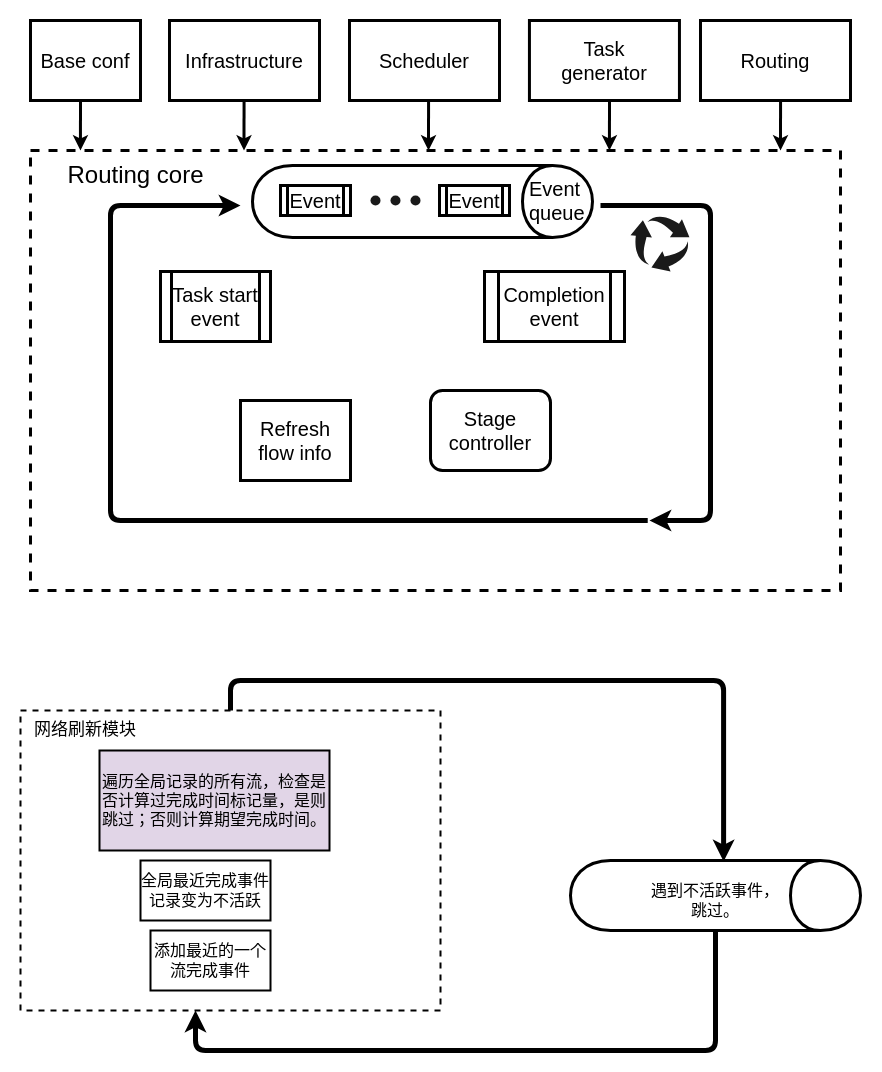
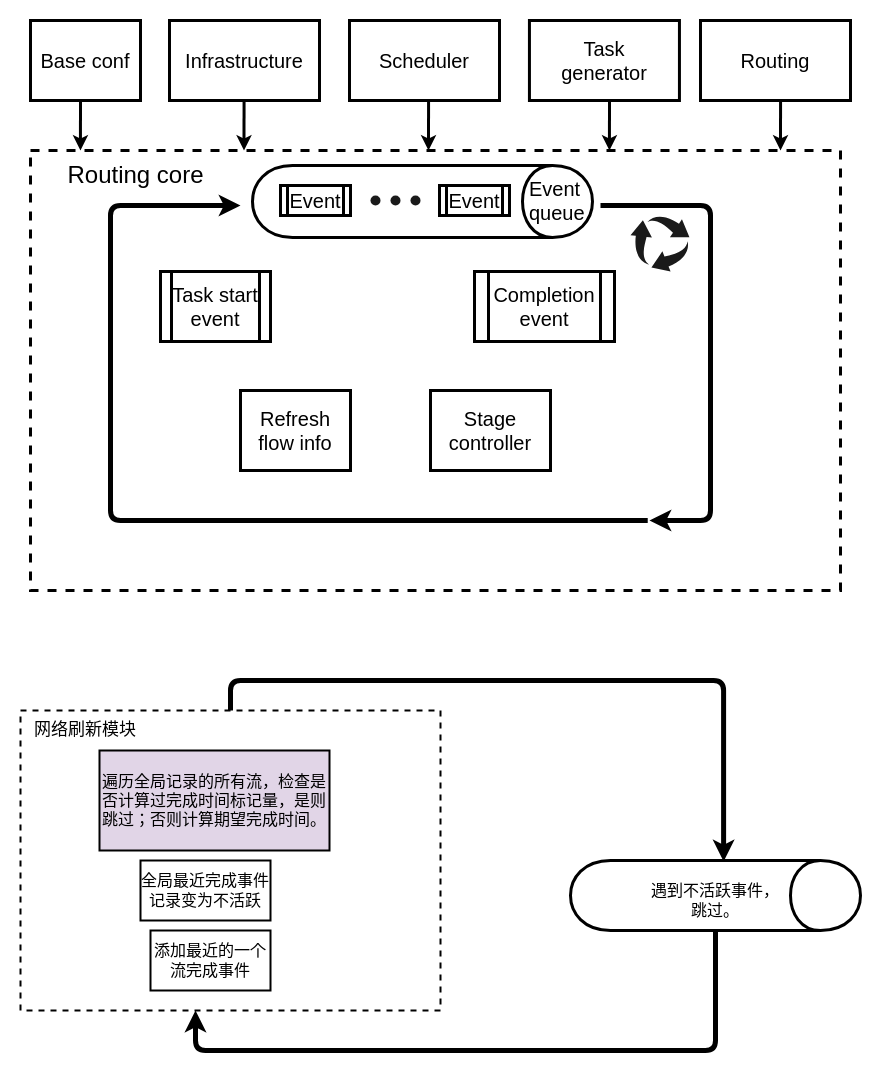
(555, 307) -> (545, 307)
(491, 431) -> (491, 431)
(296, 441) -> (296, 431)
